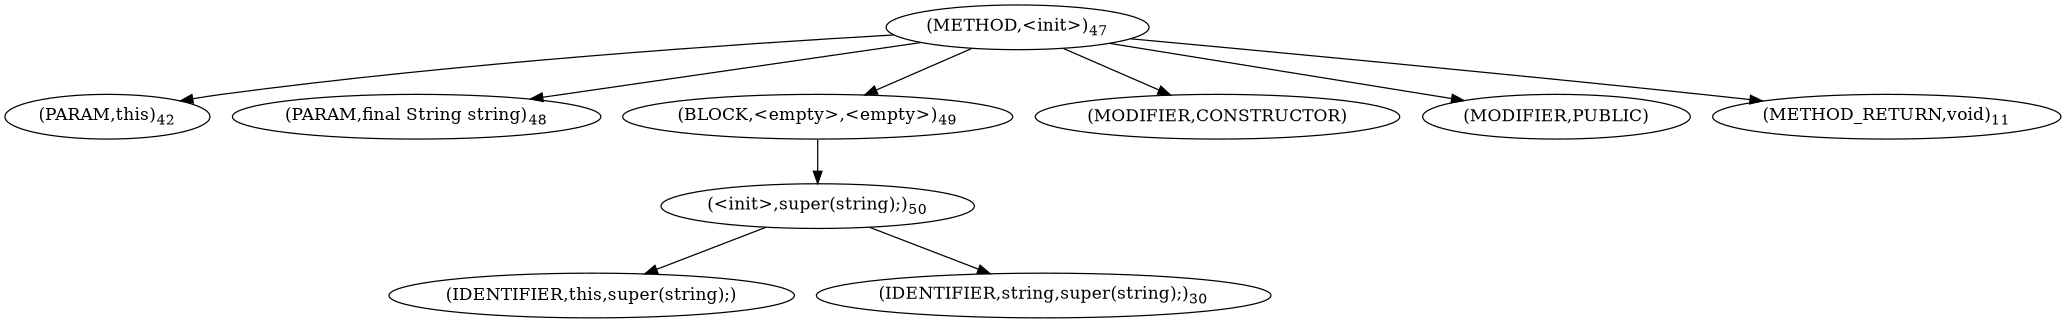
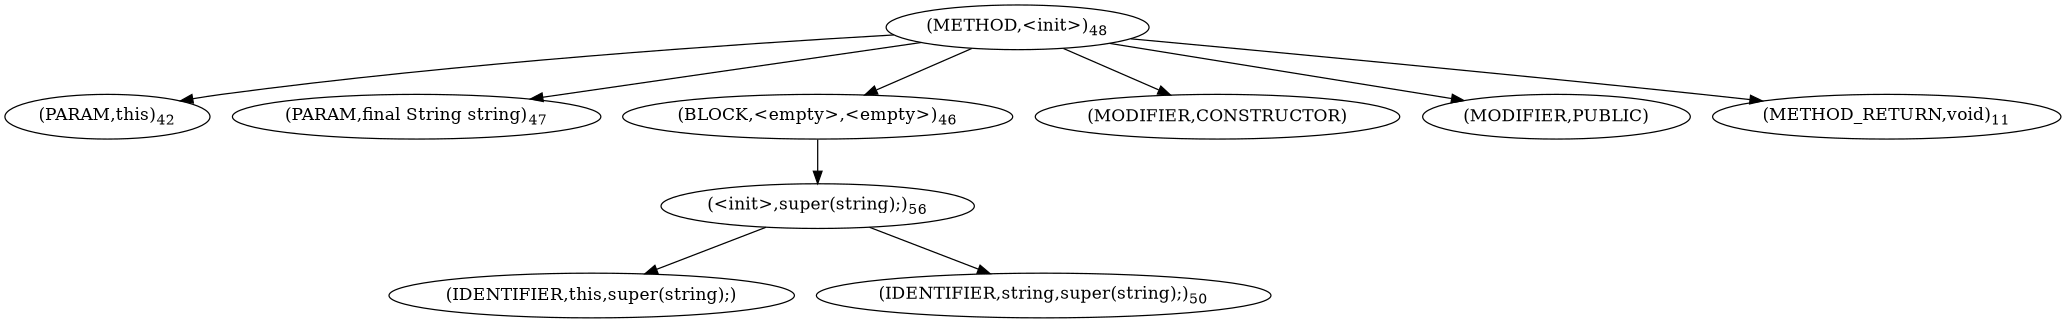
(1099, 25) -> (1099, 25)
(538, 115) -> (538, 115)
(948, 115) -> (948, 115)
(918, 204) -> (918, 204)
(1199, 294) -> (1199, 294)
